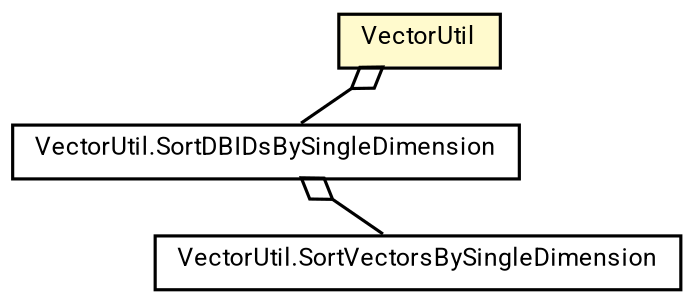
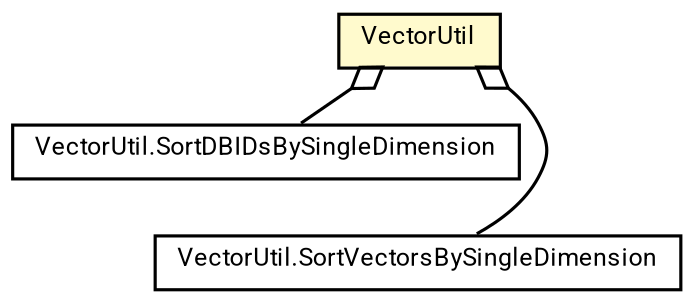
(358, 217) -> (542, 169)
